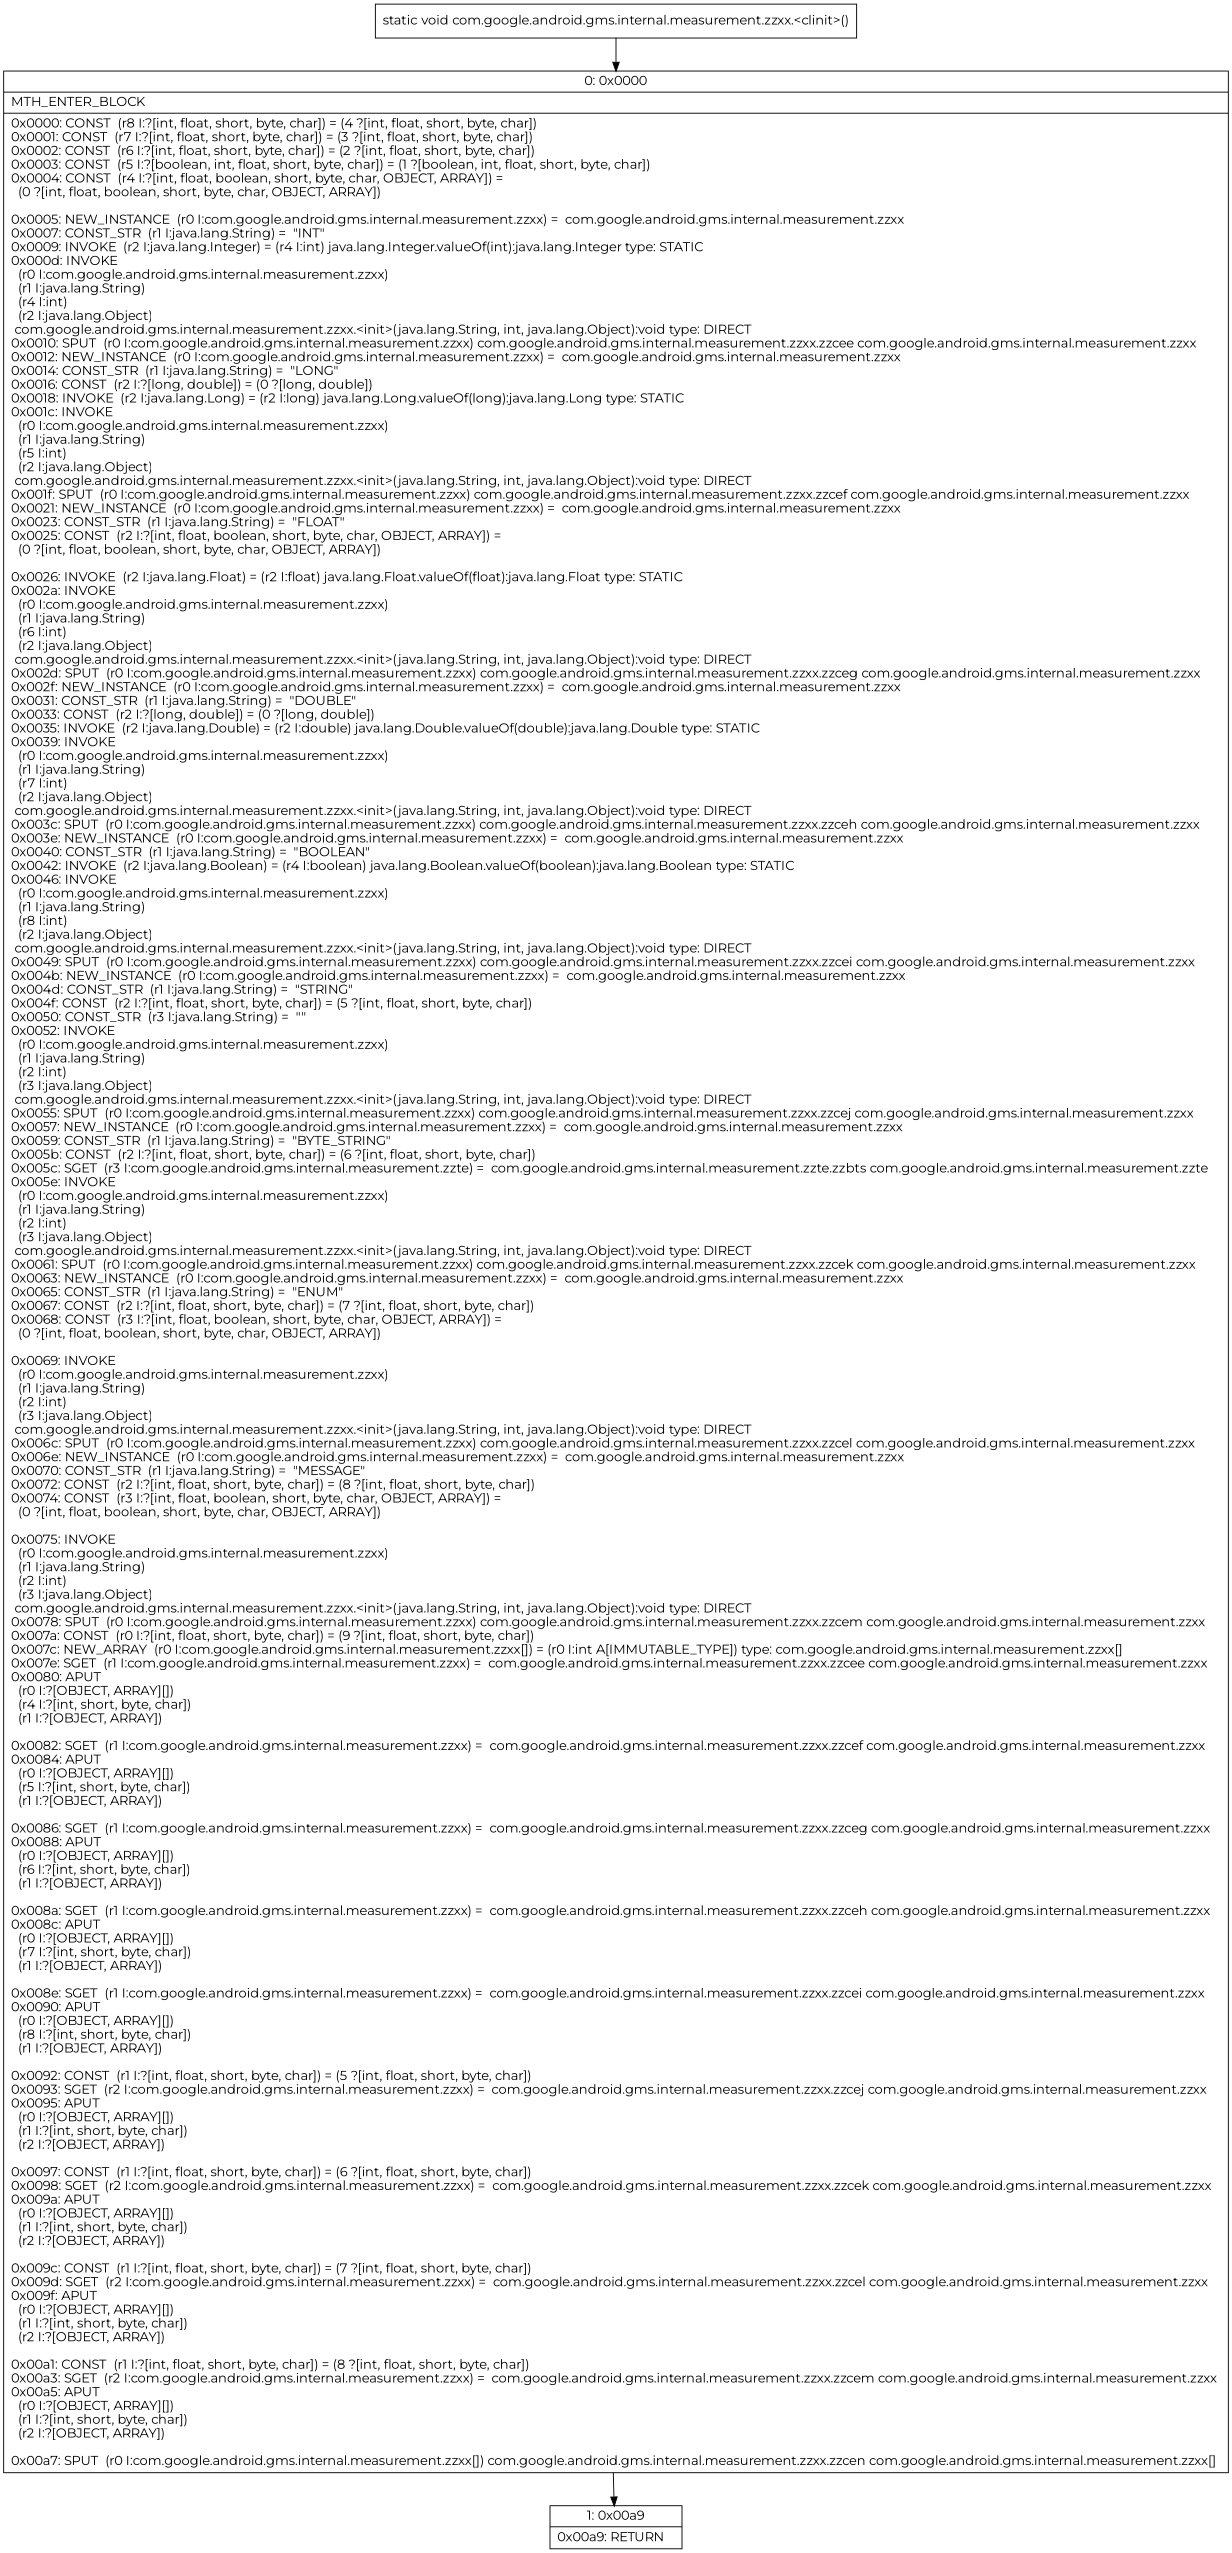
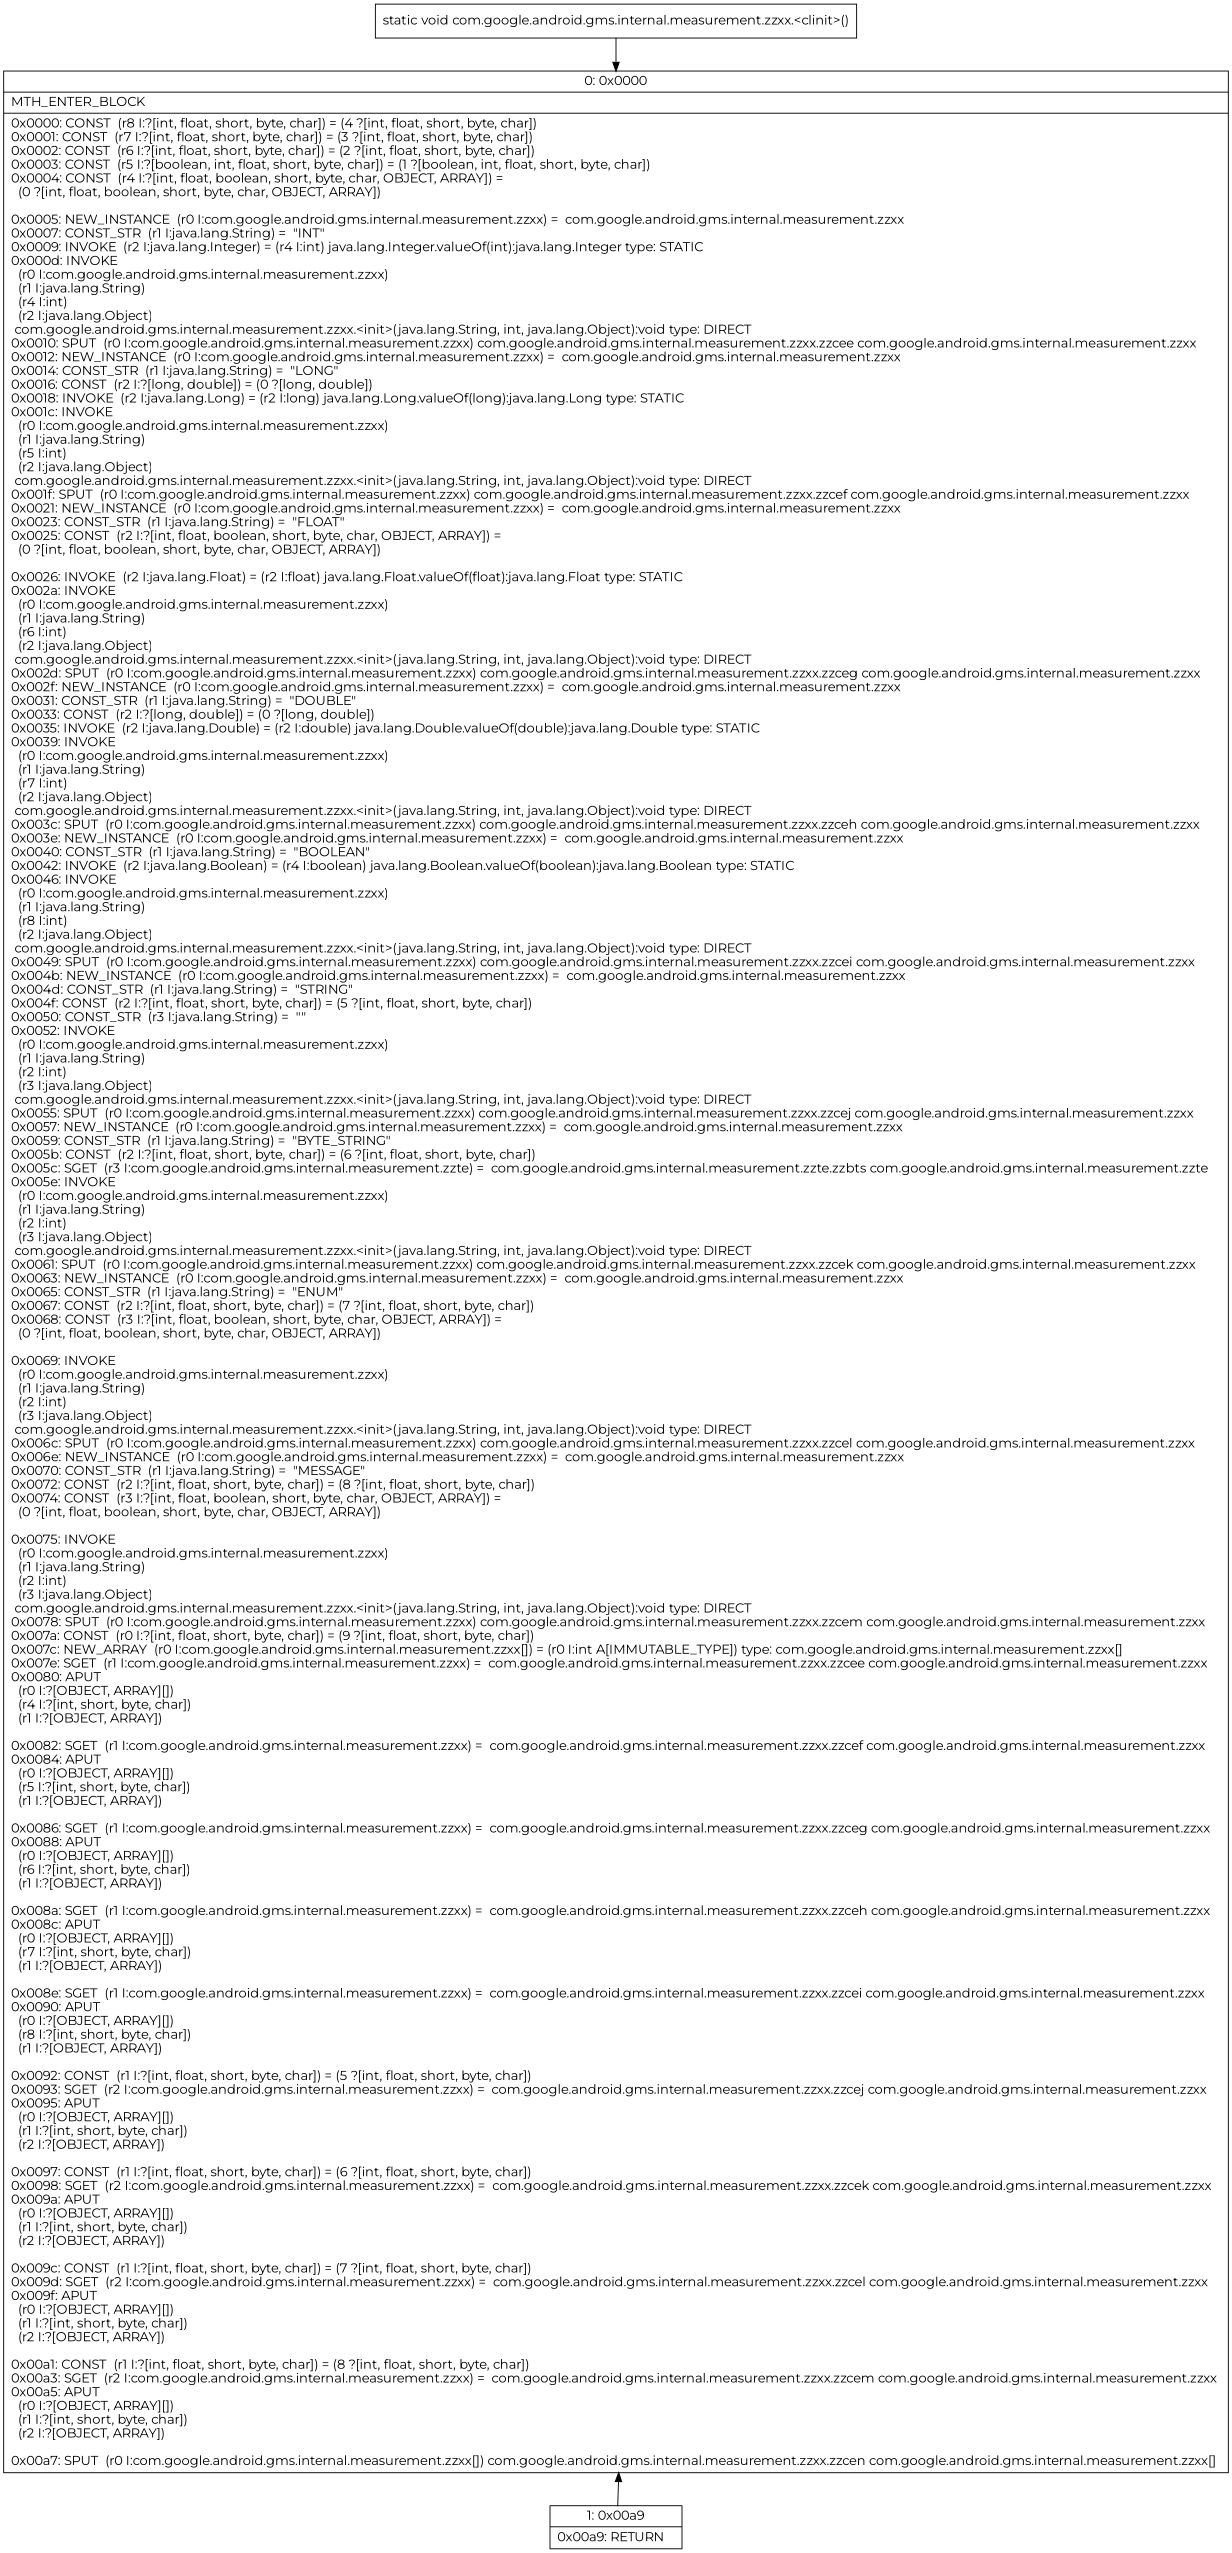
(614, 2485) -> (618, 2494)
